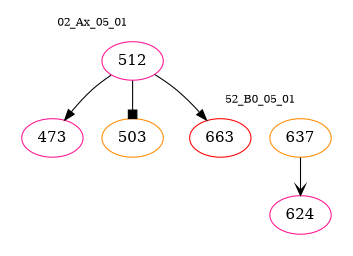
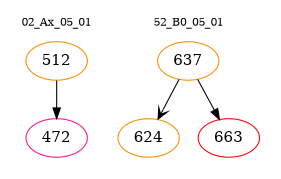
(133, 61) -> (57, 61)
(188, 100) -> (206, 95)
(52, 138) -> (57, 138)
(133, 138) -> none
(301, 215) -> (149, 138)
